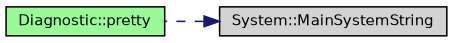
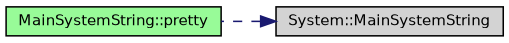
(85, 21) -> (114, 21)
